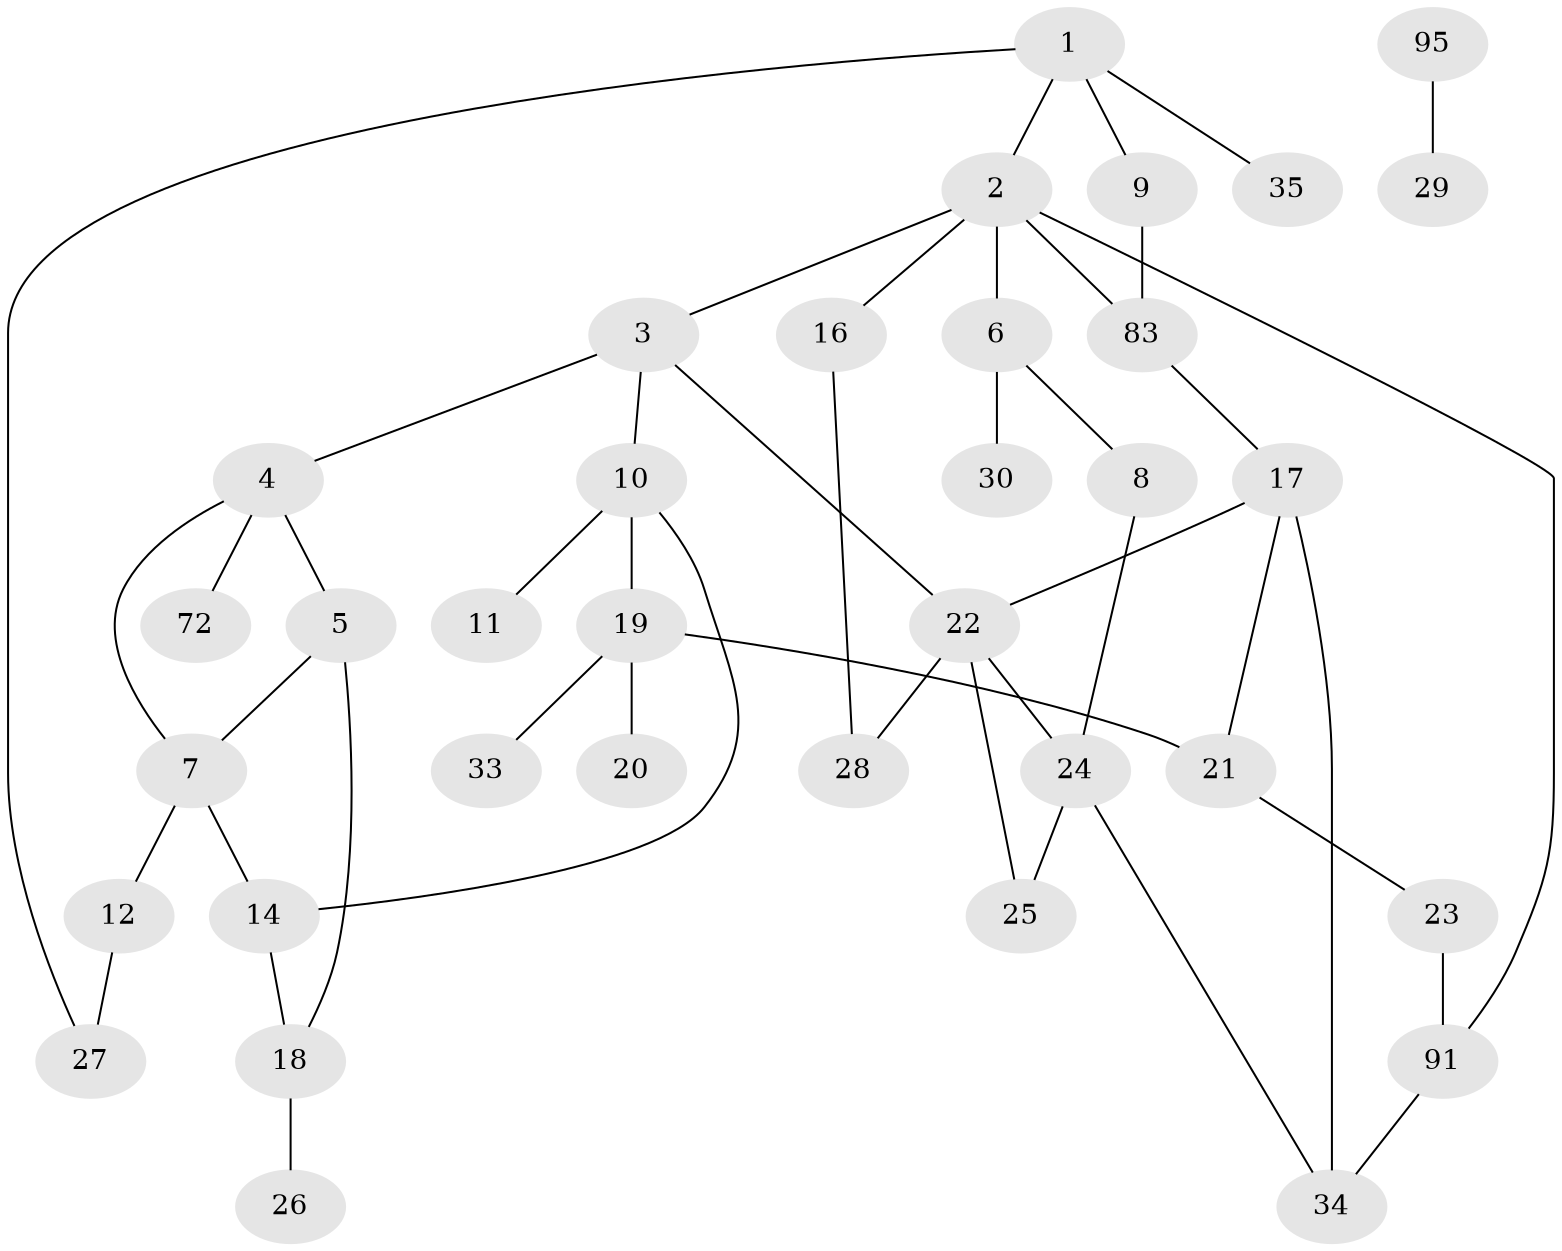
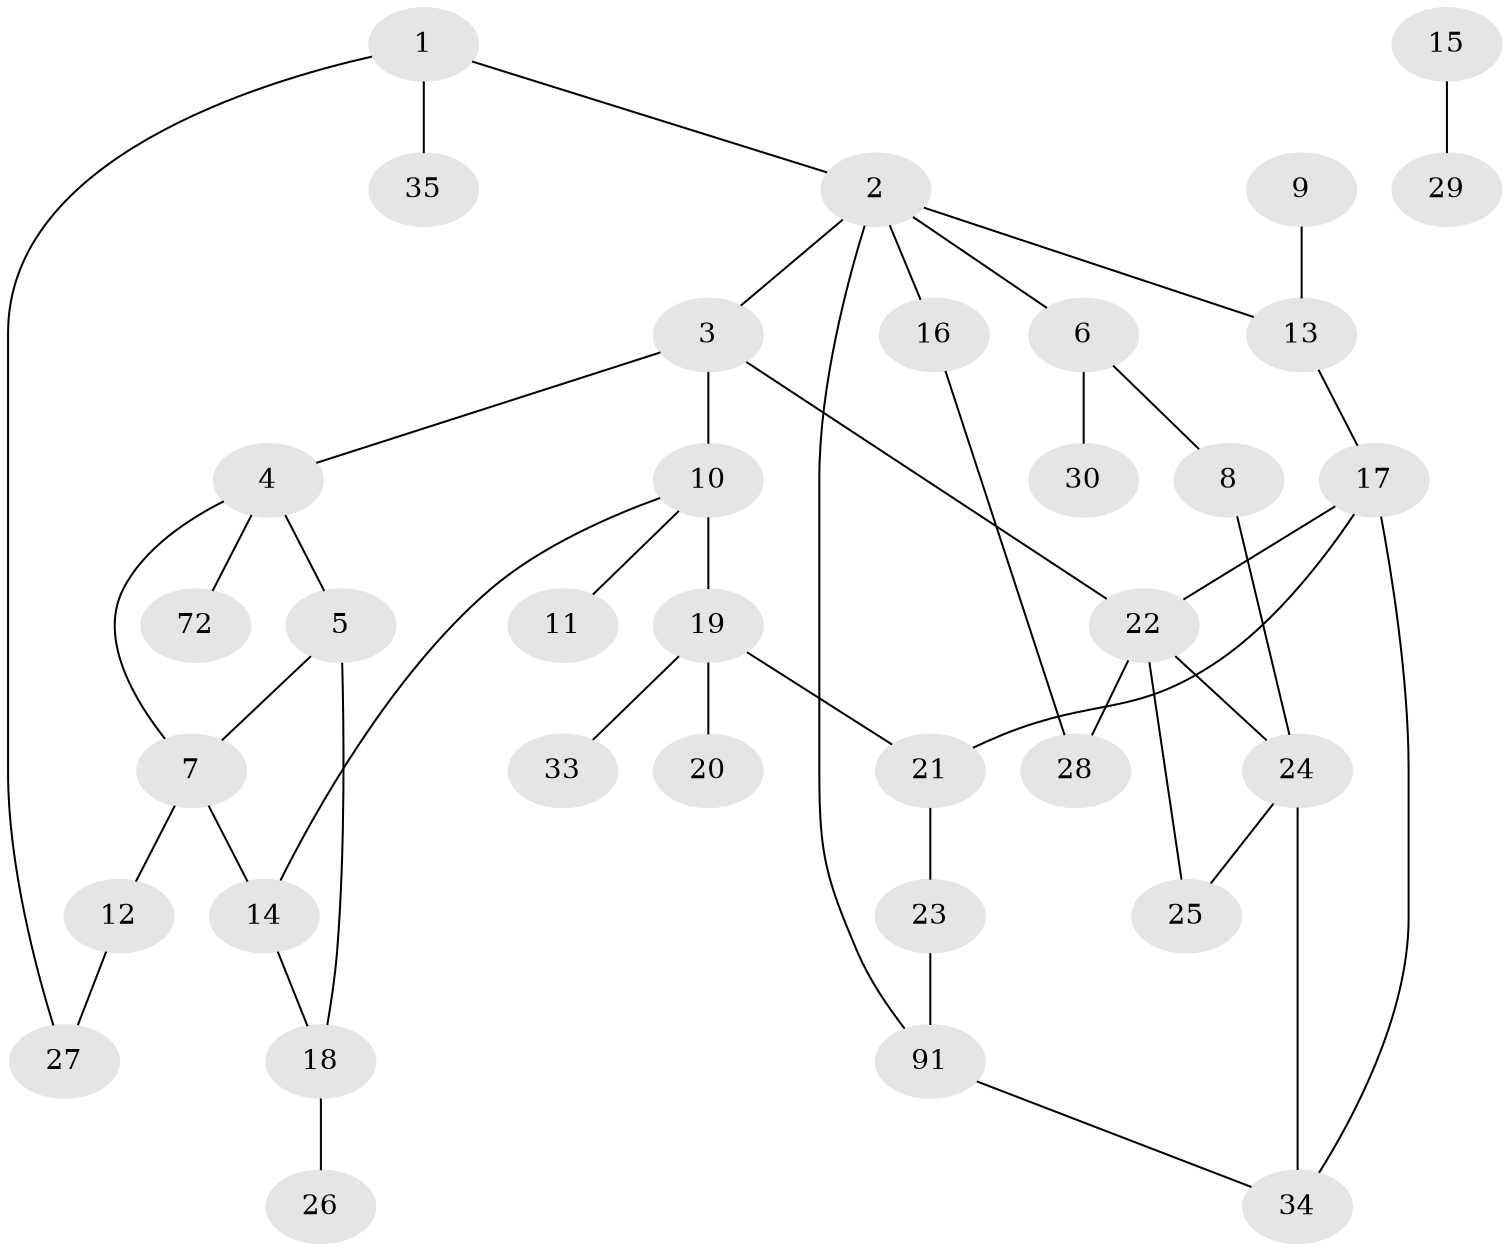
(1433, 44) -> (1447, 44)
(1106, 117) -> none
(1142, 335) -> (1302, 335)
